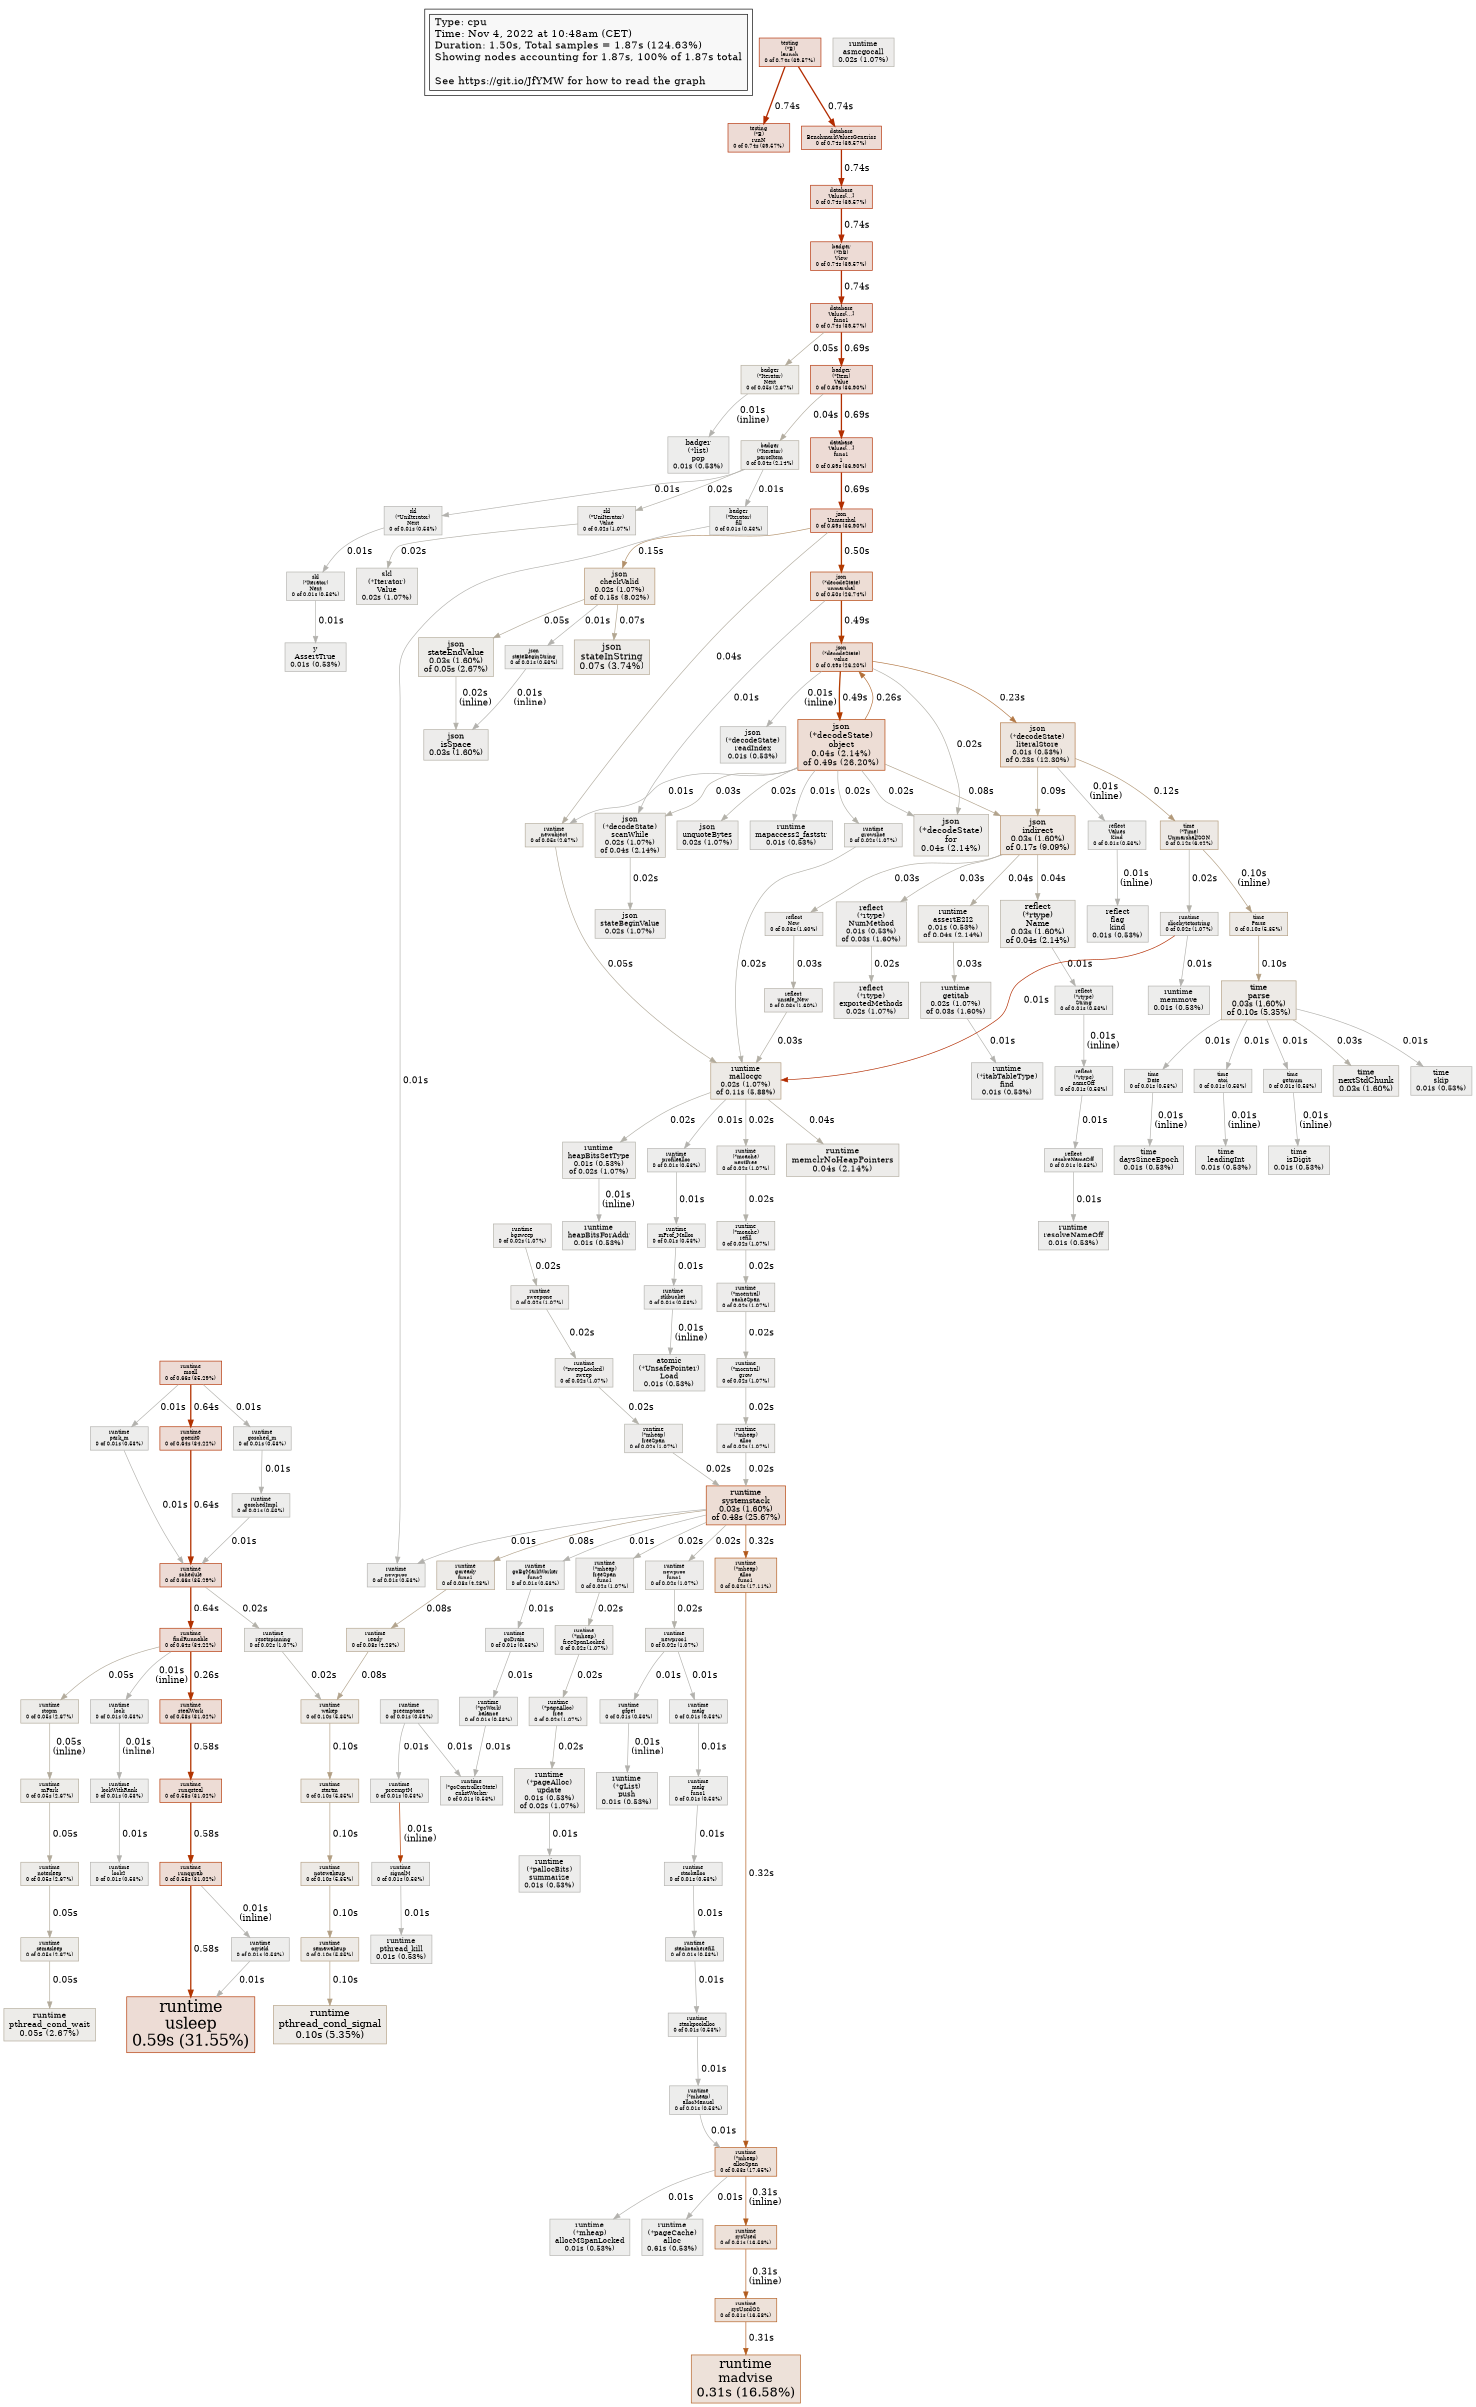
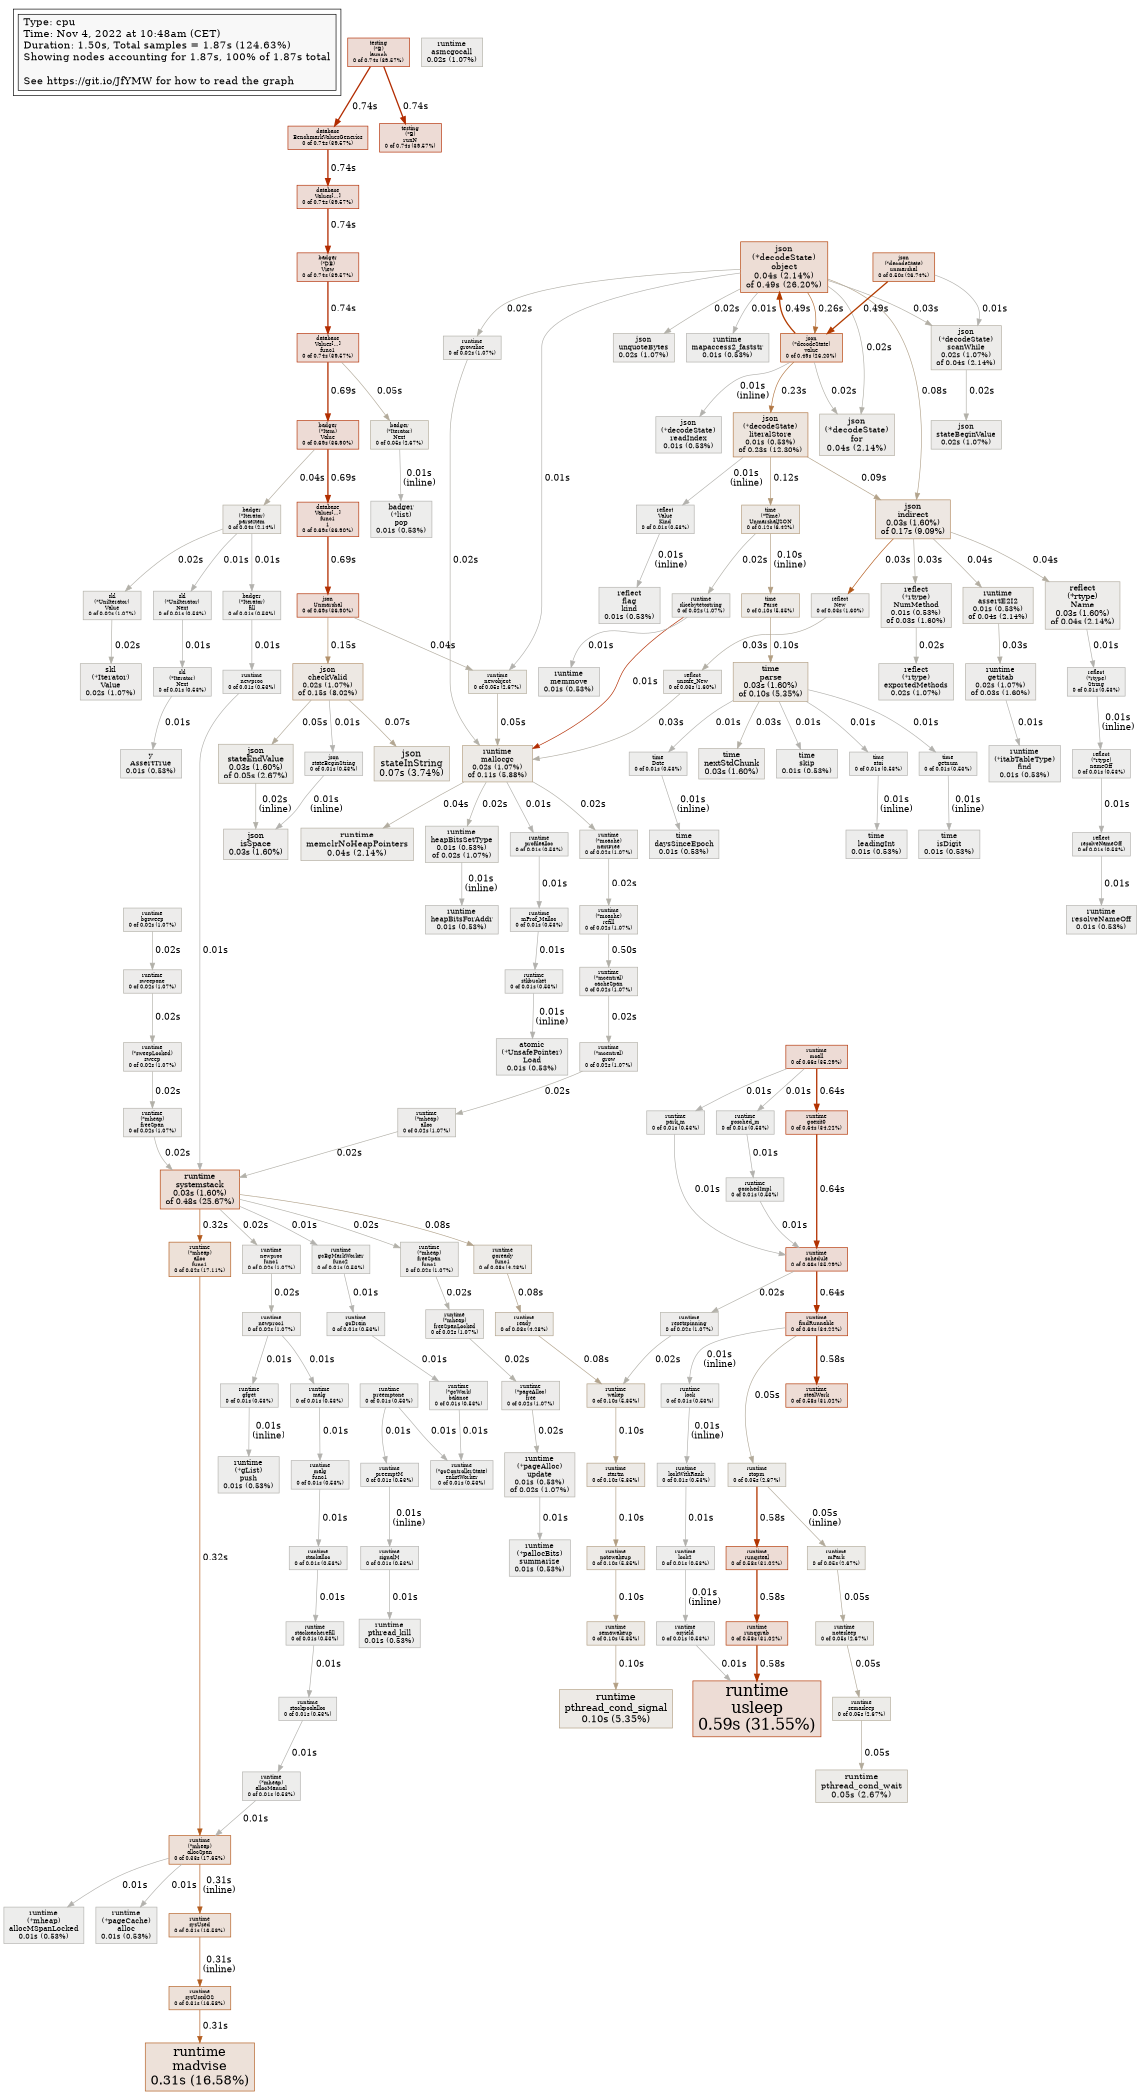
(841, 549) -> none
(1117, 835) -> (665, 519)
(905, 866) -> (872, 563)
(760, 1267) -> (623, 951)
(563, 1527) -> (200, 922)
(205, 1676) -> (831, 1360)
(191, 1748) -> (757, 1513)
(400, 1829) -> (390, 1513)
(223, 1909) -> (685, 1593)
(672, 2237) -> (126, 1925)
